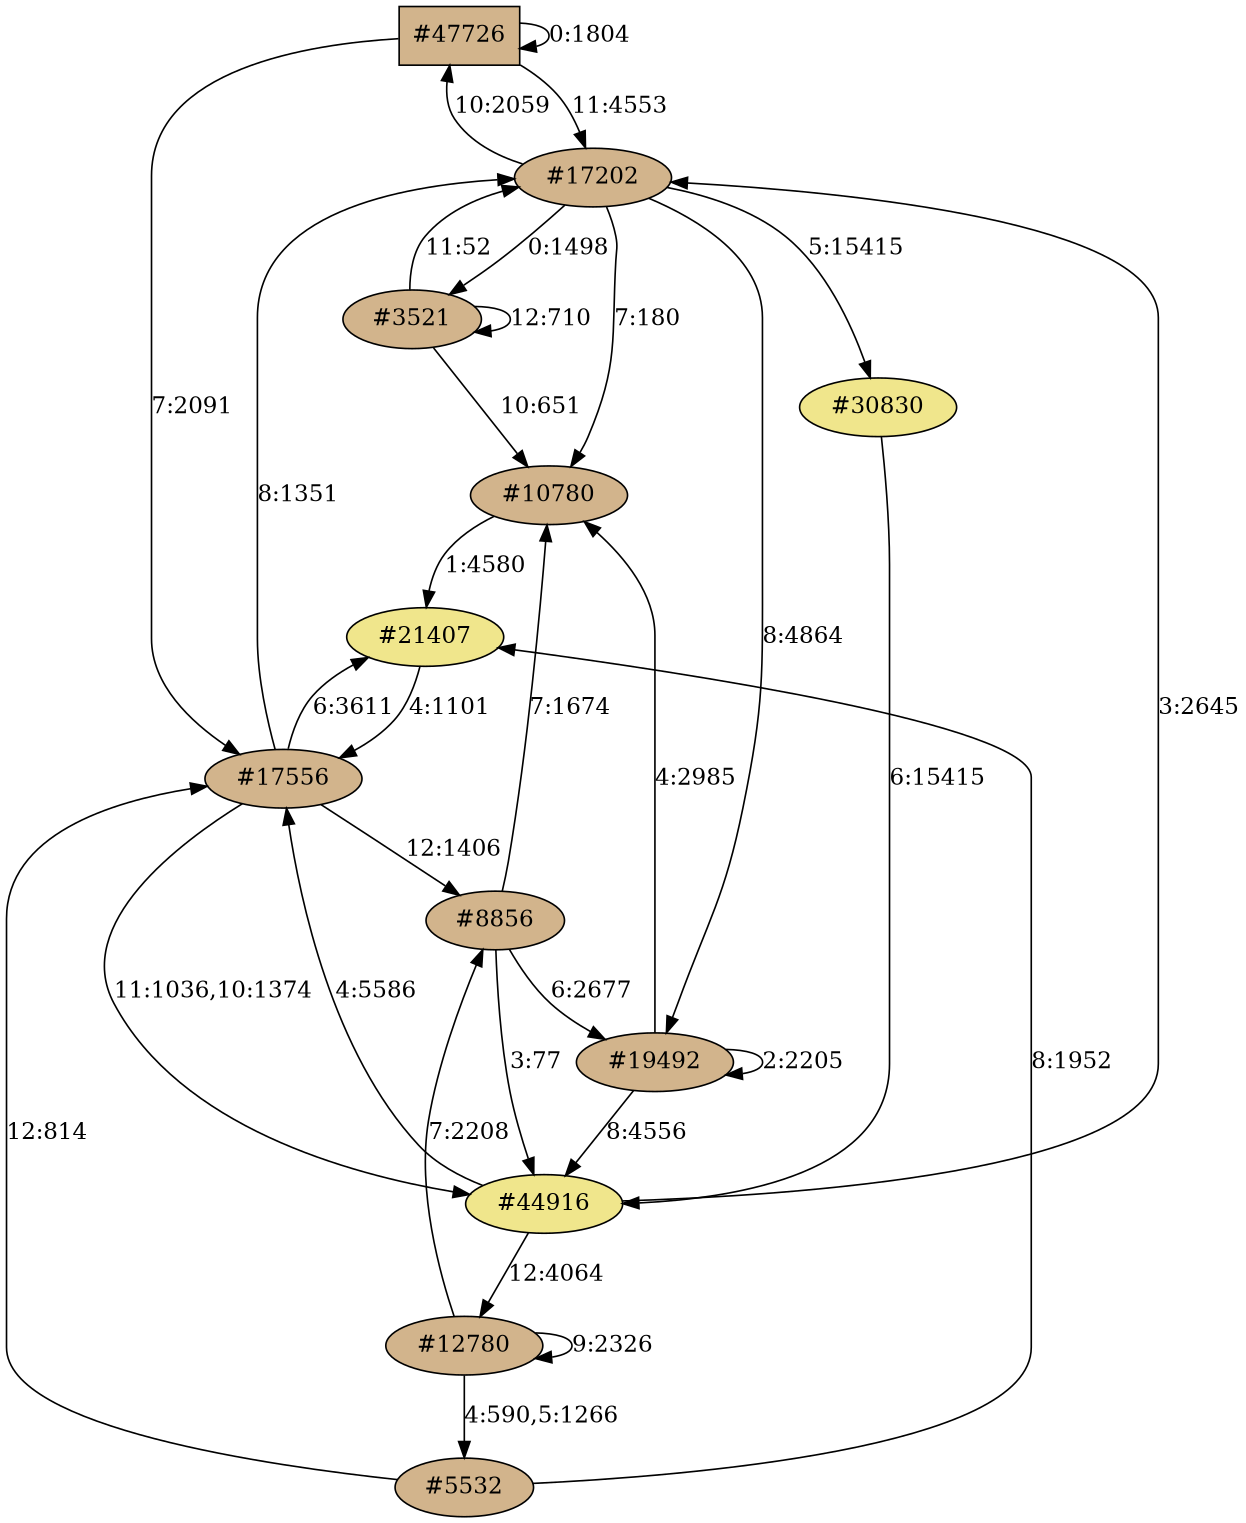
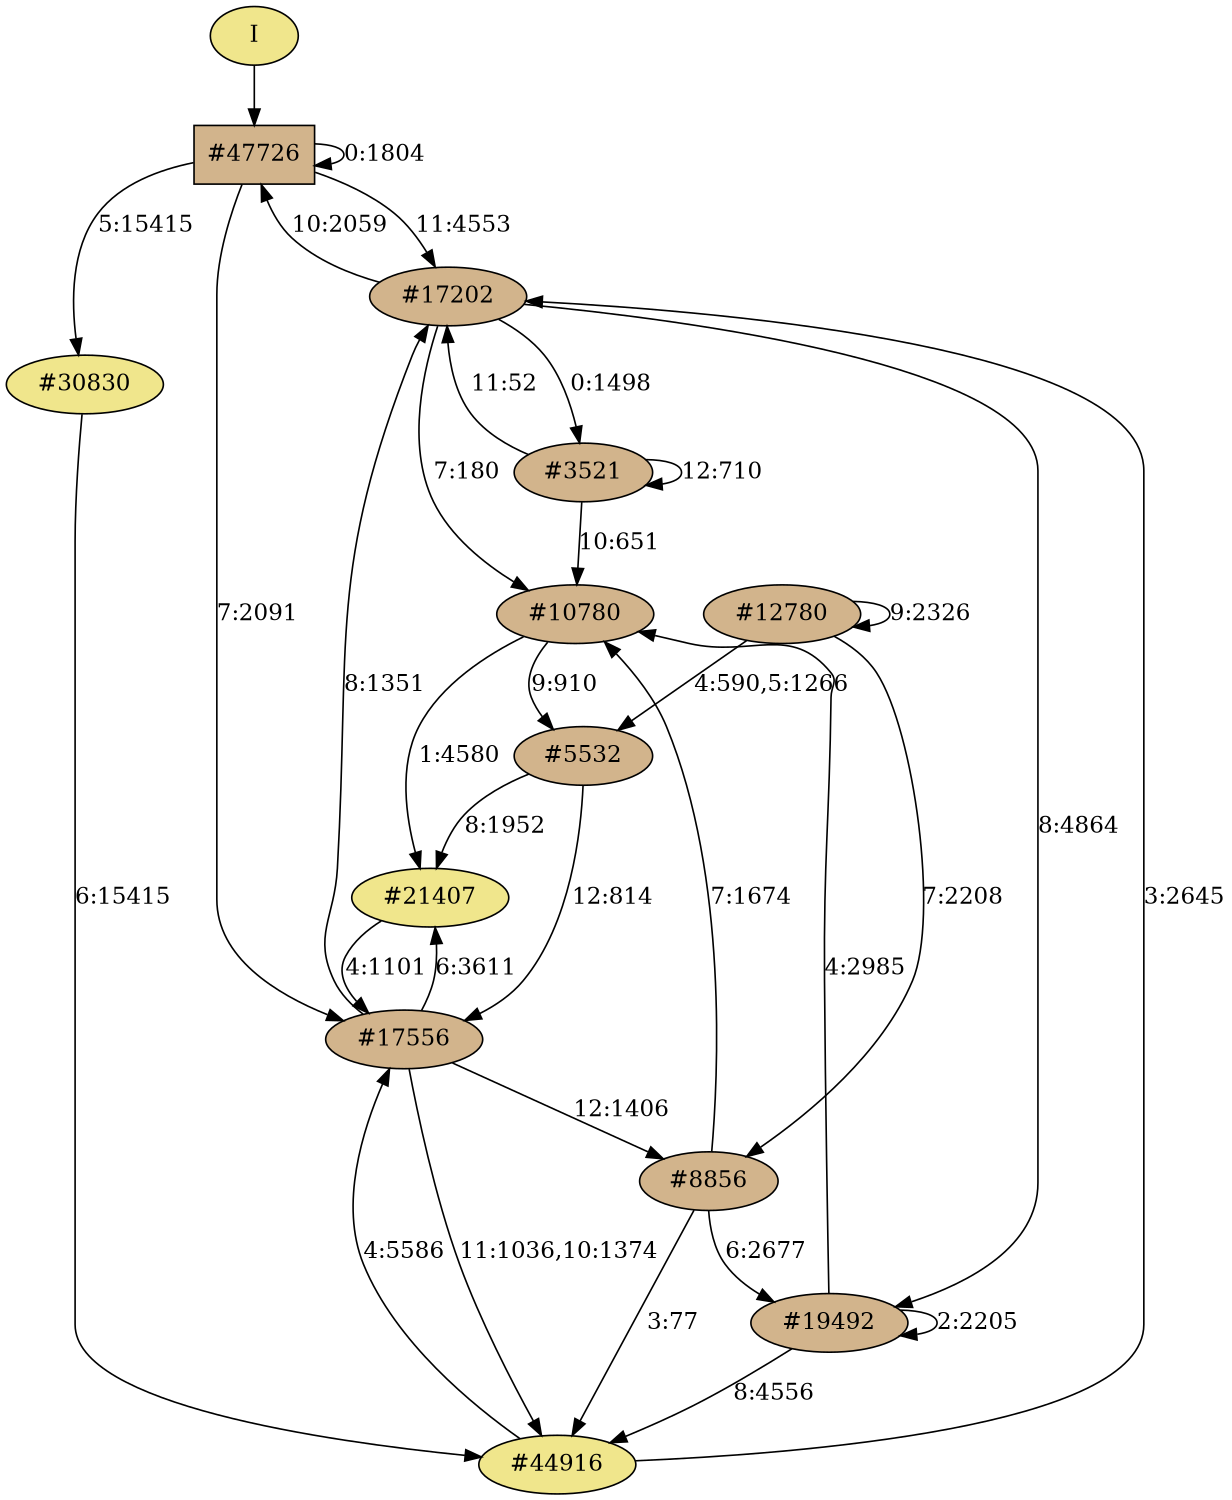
none -> (254, 36)
(793, 243) -> (93, 222)
none -> (529, 679)
(508, 1268) -> none
